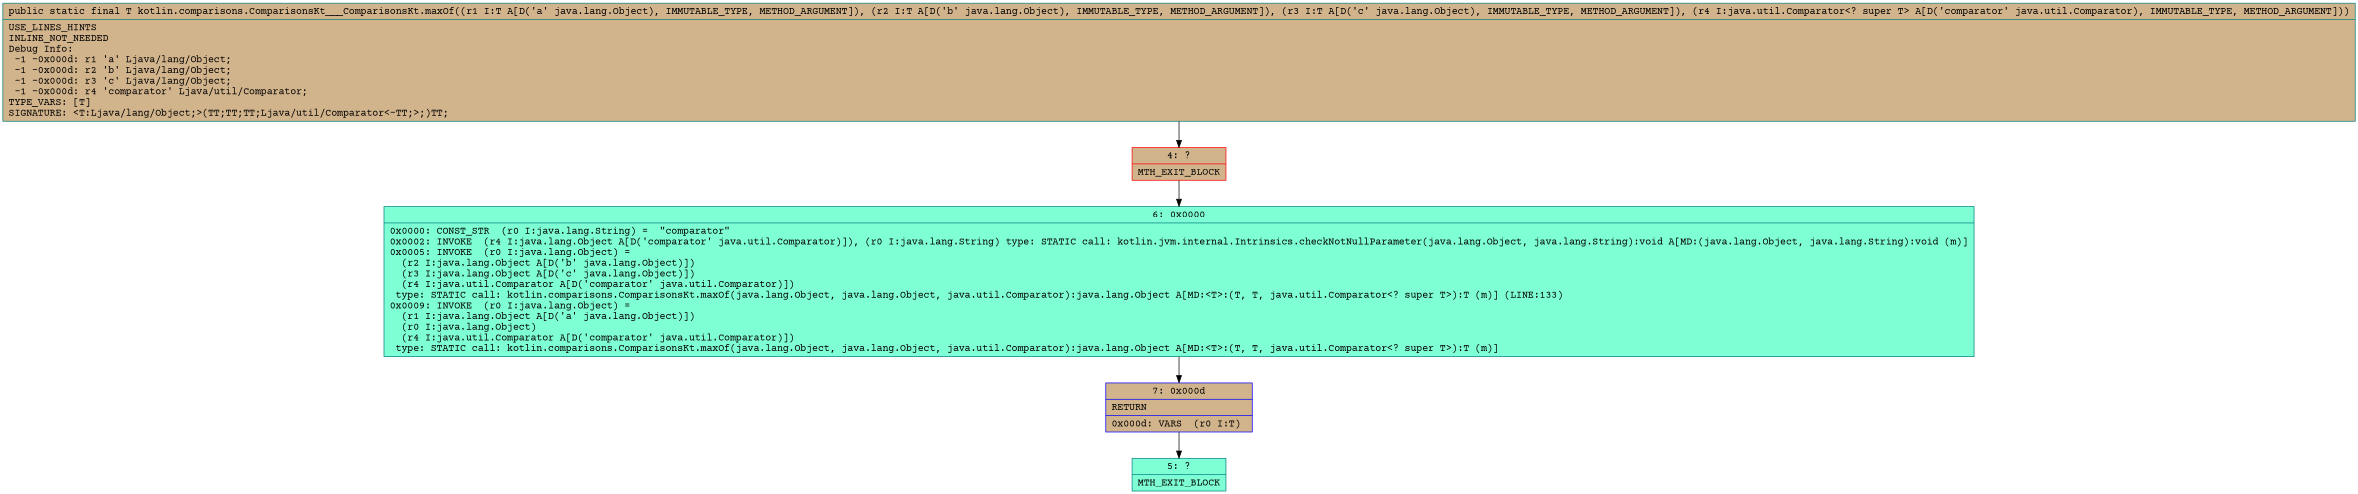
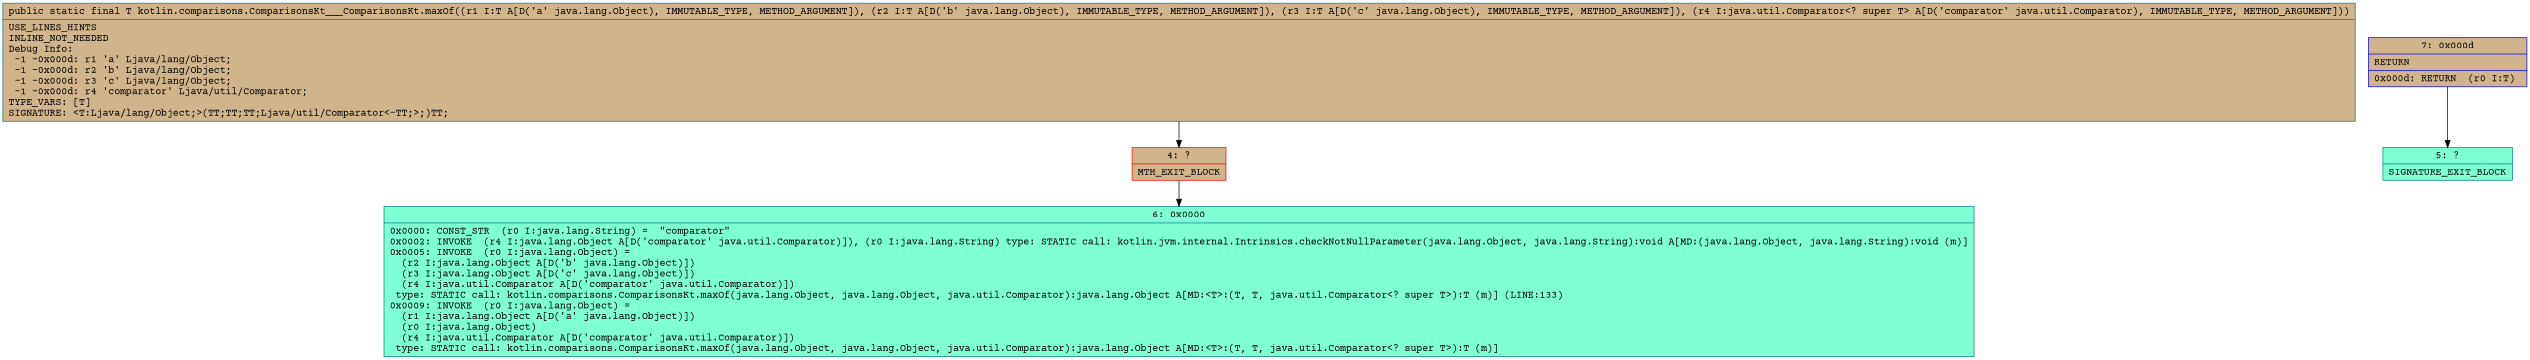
(1179, 366) -> none
(1179, 423) -> (2448, 78)
(1179, 482) -> (2448, 172)
